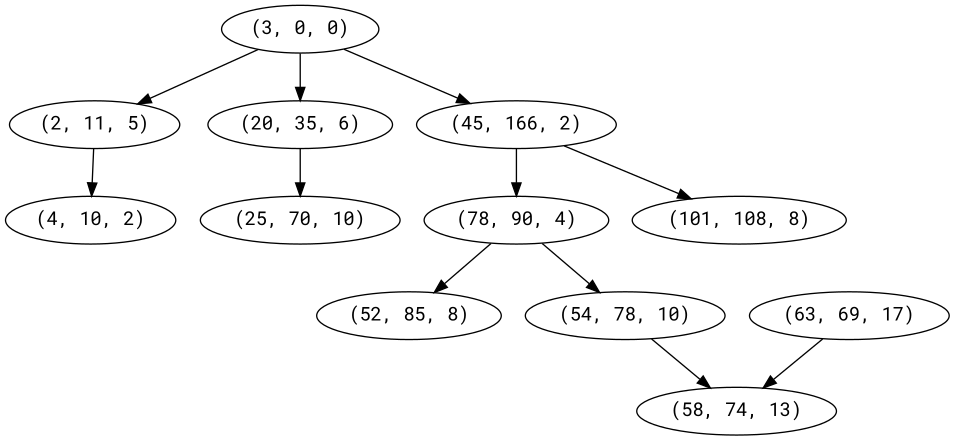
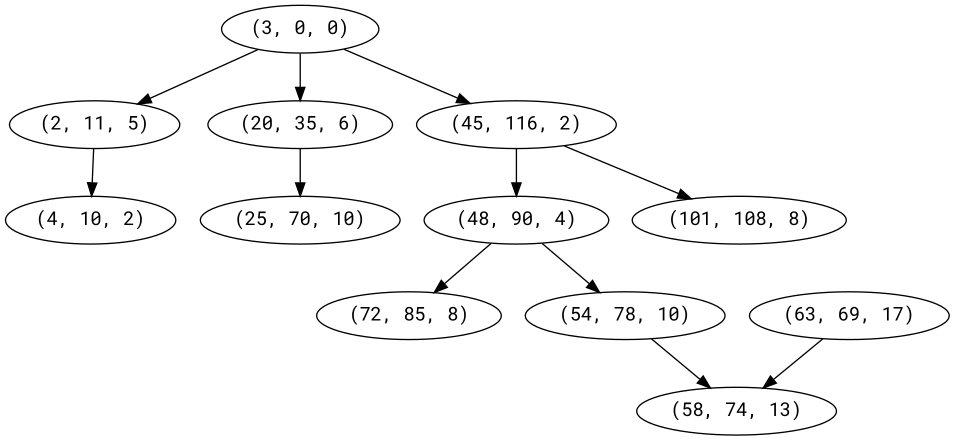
(516, 125) -> (516, 125)
(516, 220) -> (516, 220)
(409, 316) -> (409, 316)
